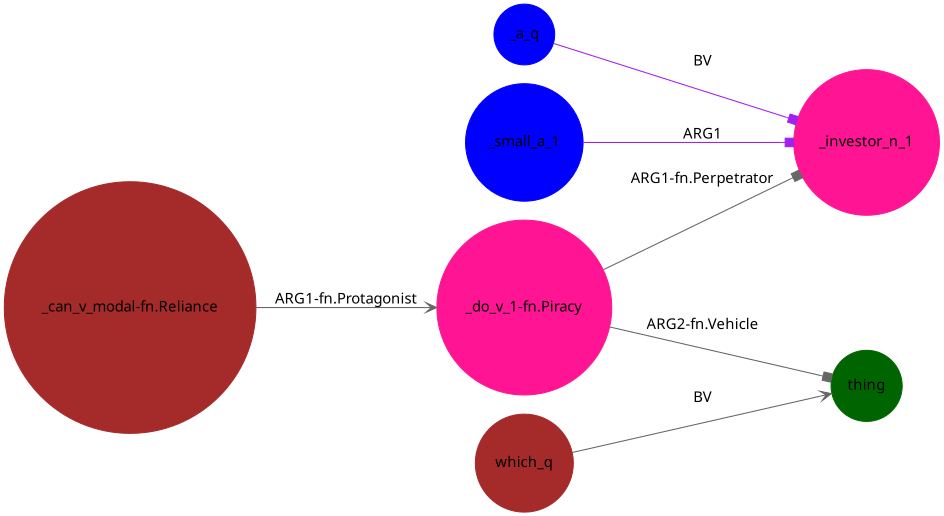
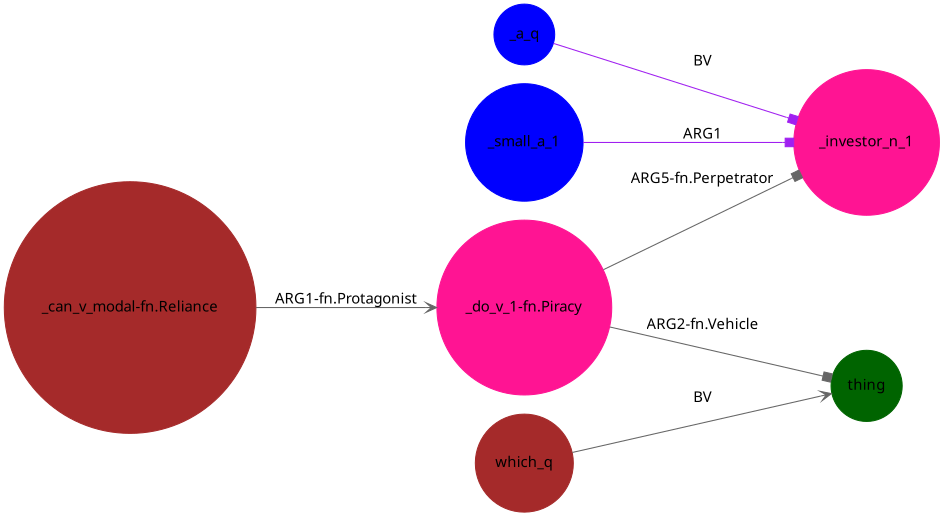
(703, 179) -> (703, 179)
